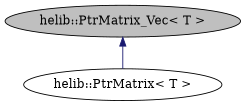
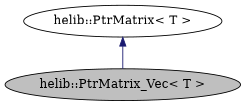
(123, 57) -> (123, 57)
